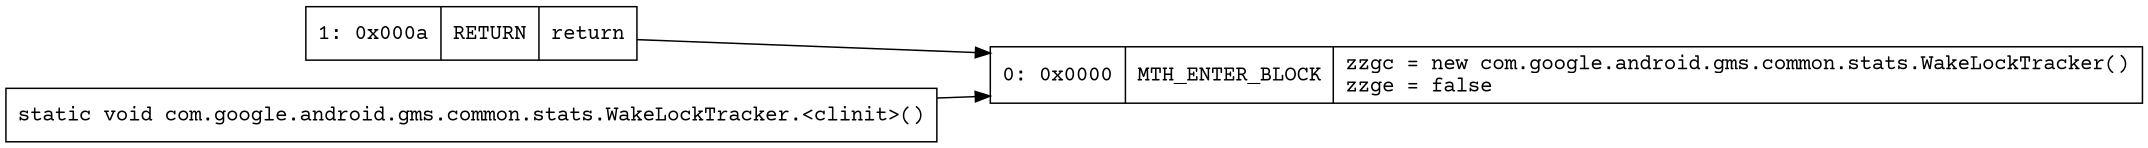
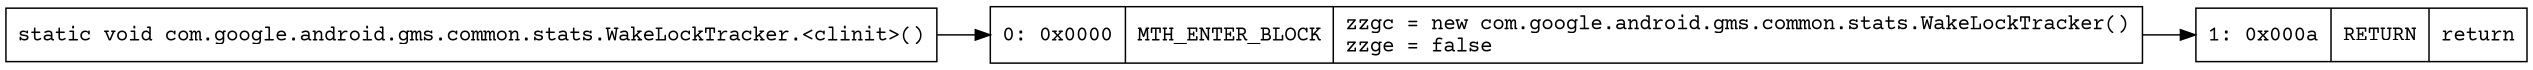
(806, 46) -> (2161, 35)
